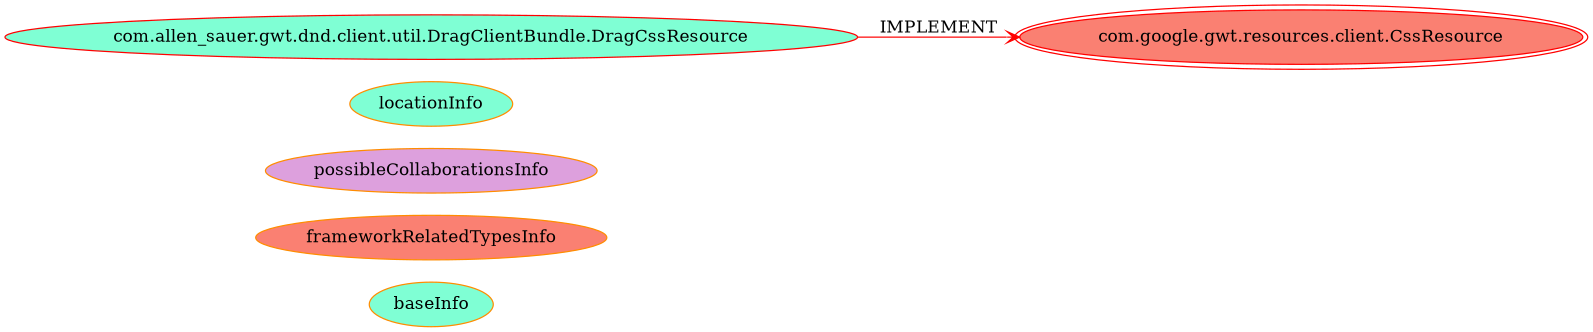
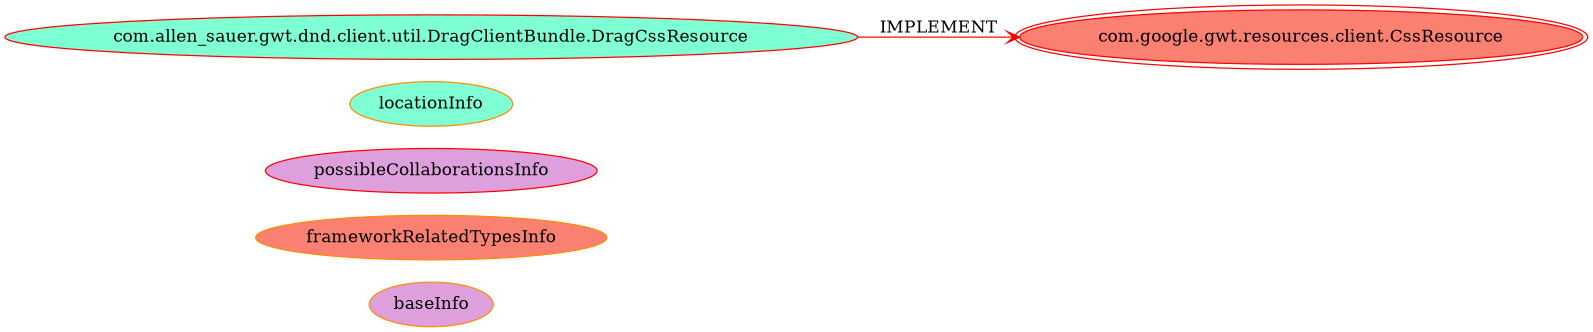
(431, 171) -> (431, 171)
(431, 304) -> (431, 304)
